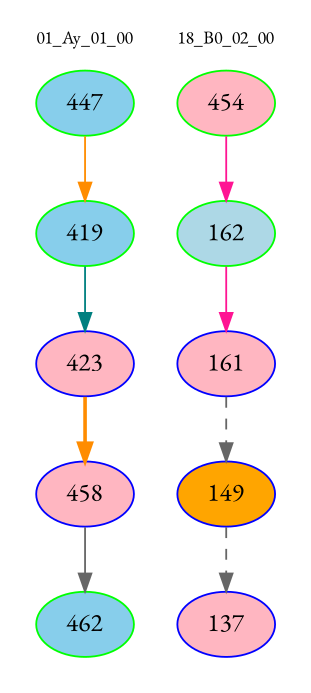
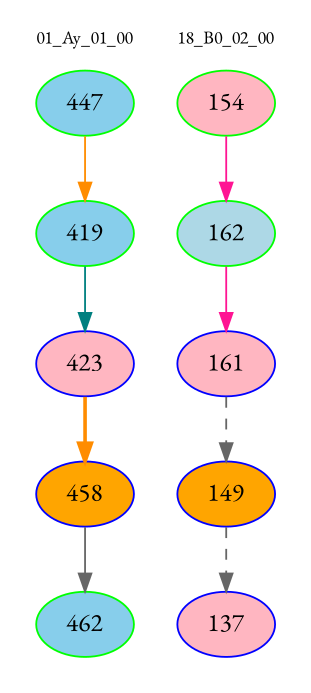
(226, 103) -> (226, 103)
(85, 494) -> (85, 494)
